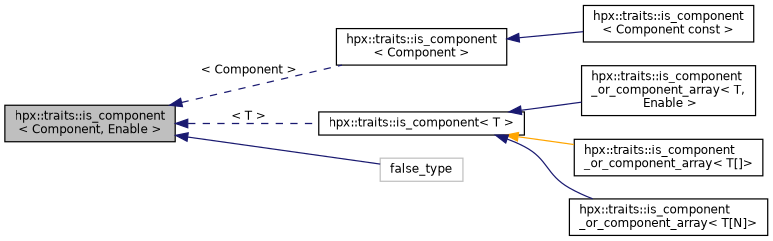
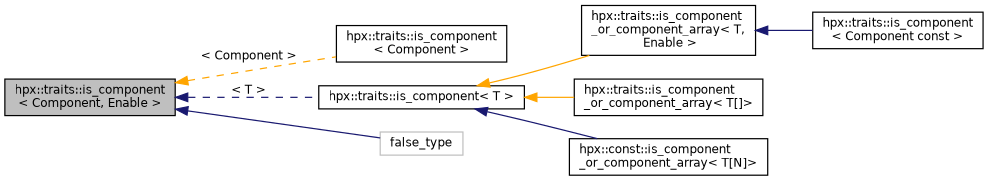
(551, 35) -> (790, 30)
(262, 84) -> (262, 69)
(551, 106) -> (540, 70)
(669, 217) -> (669, 157)
